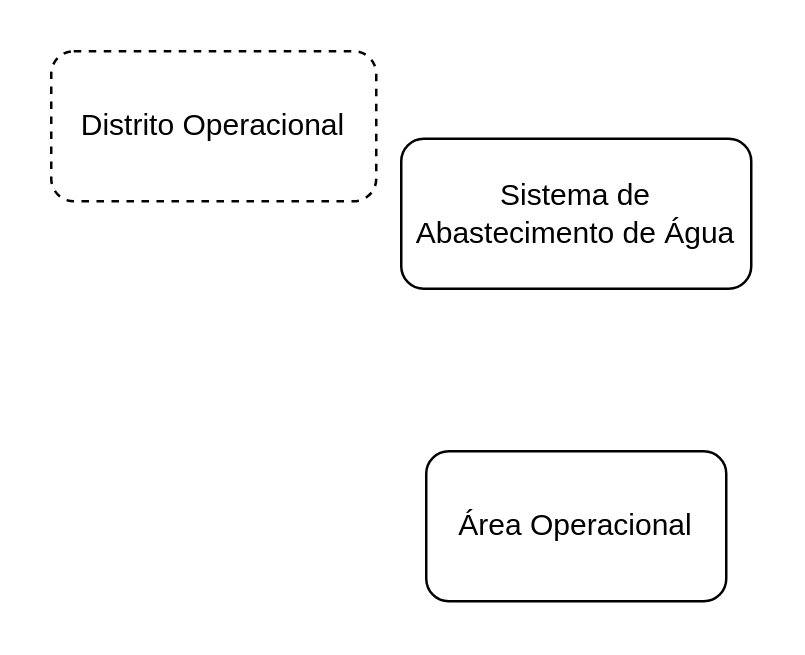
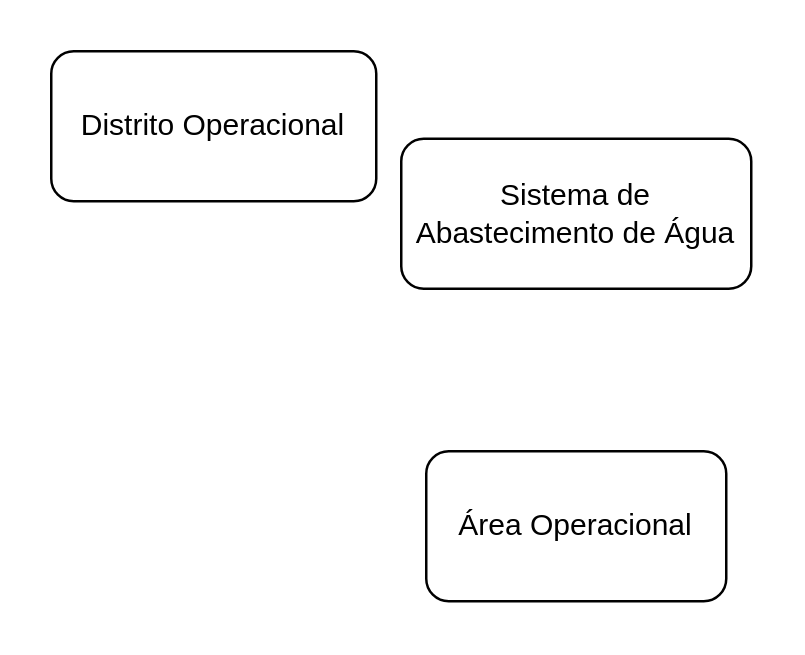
(214, 126) -> (214, 126)
